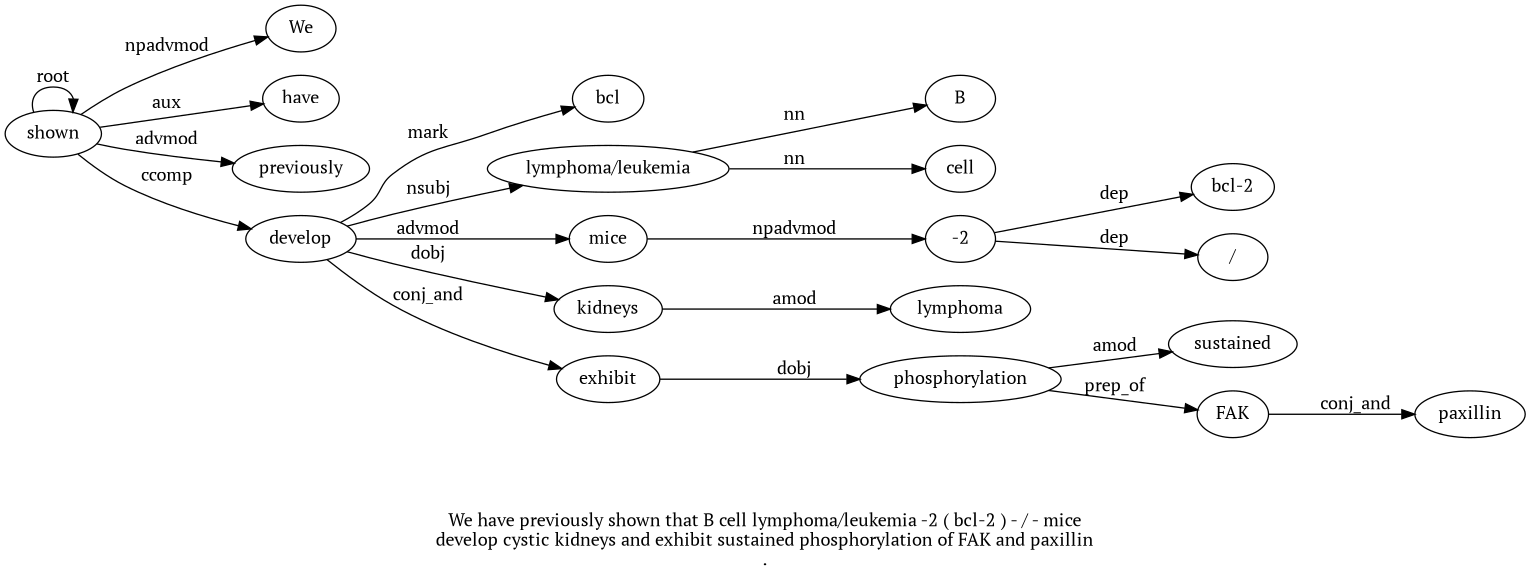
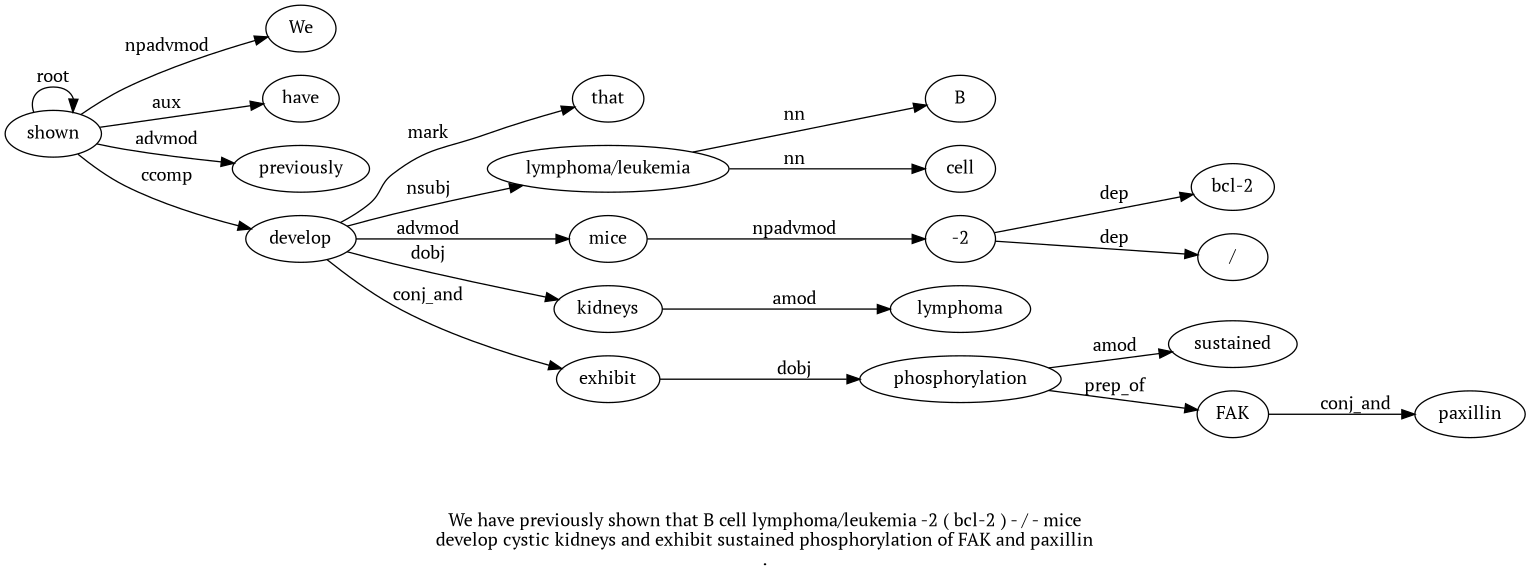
(608, 99) -> (608, 99)
